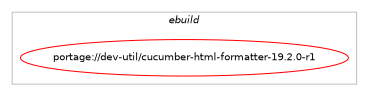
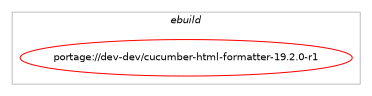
(184, 58) -> (186, 58)
